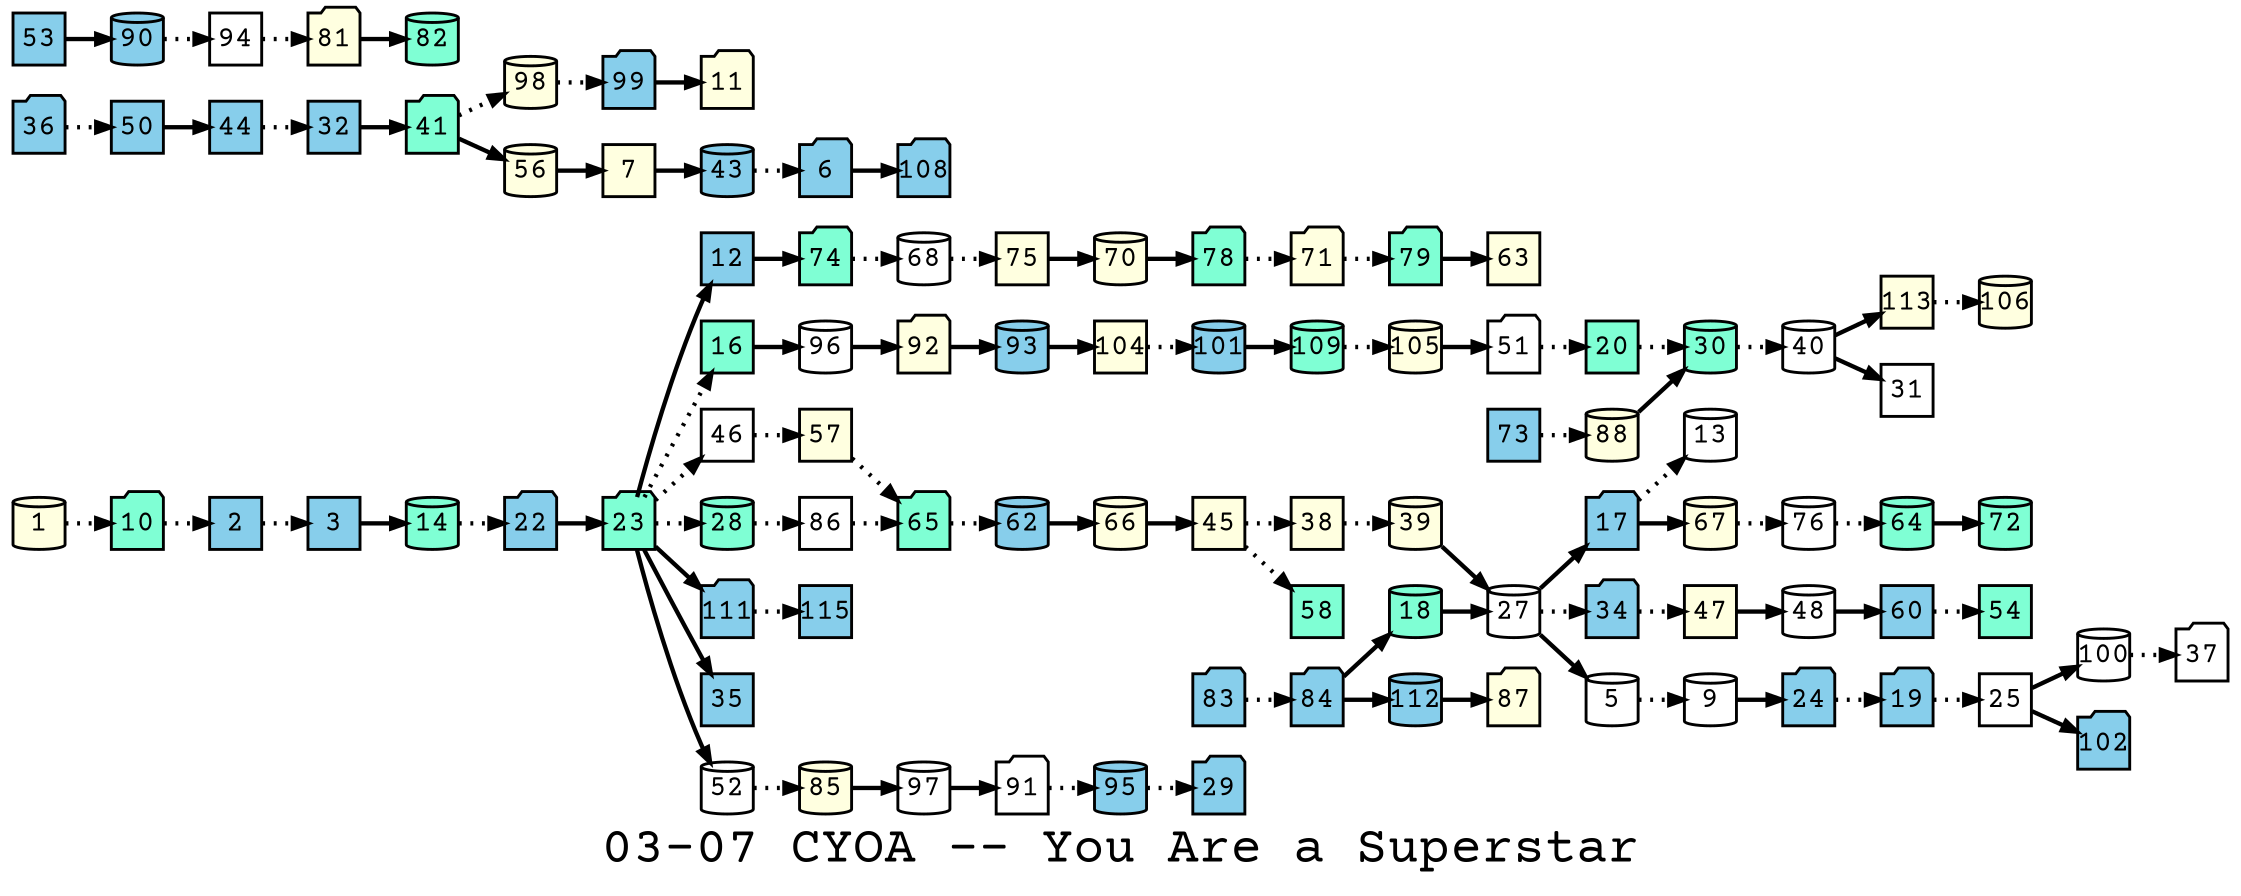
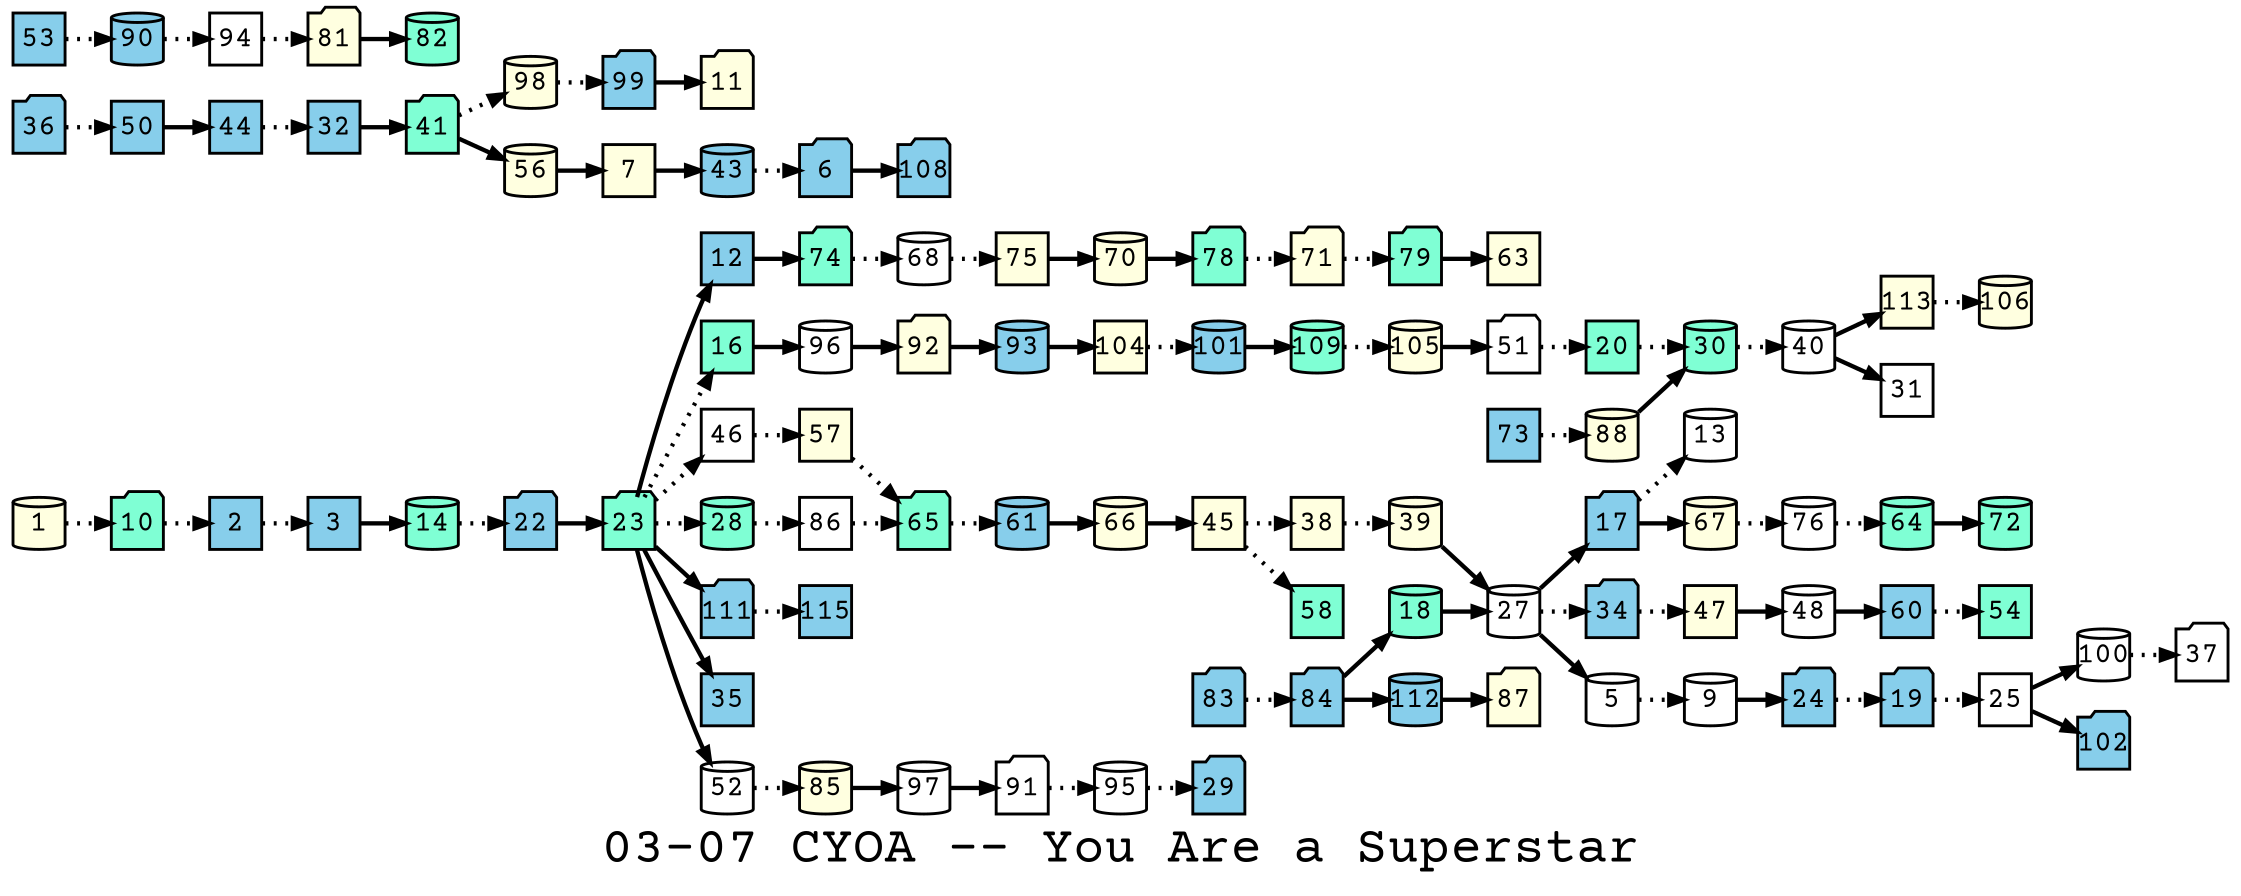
(81, 39) -> (81, 39)
(1022, 523) -> (1022, 523)
(1121, 788) -> (1121, 788)
